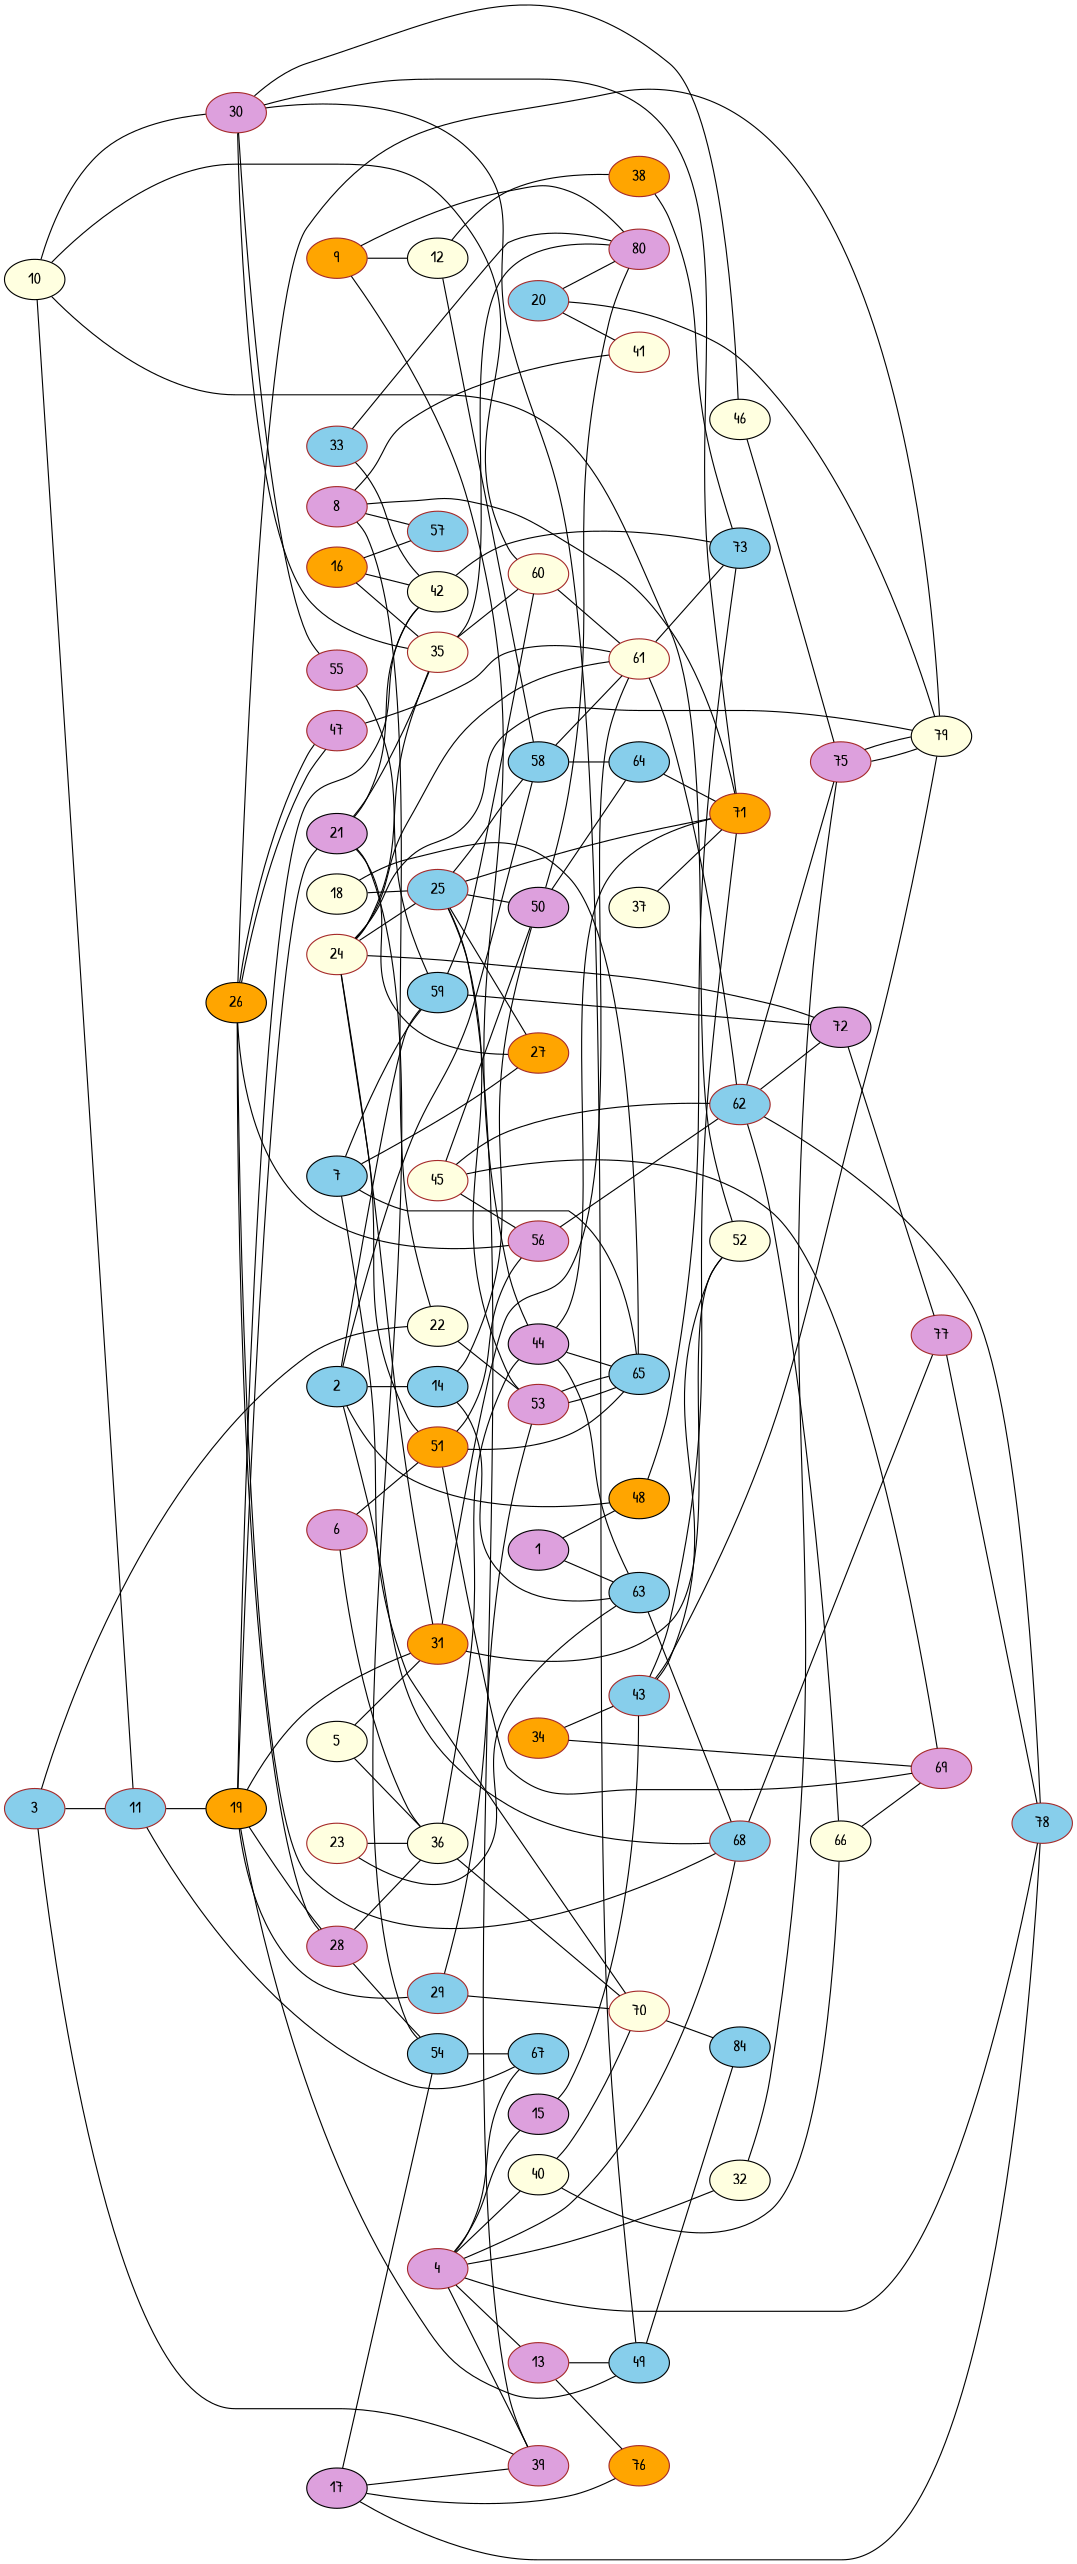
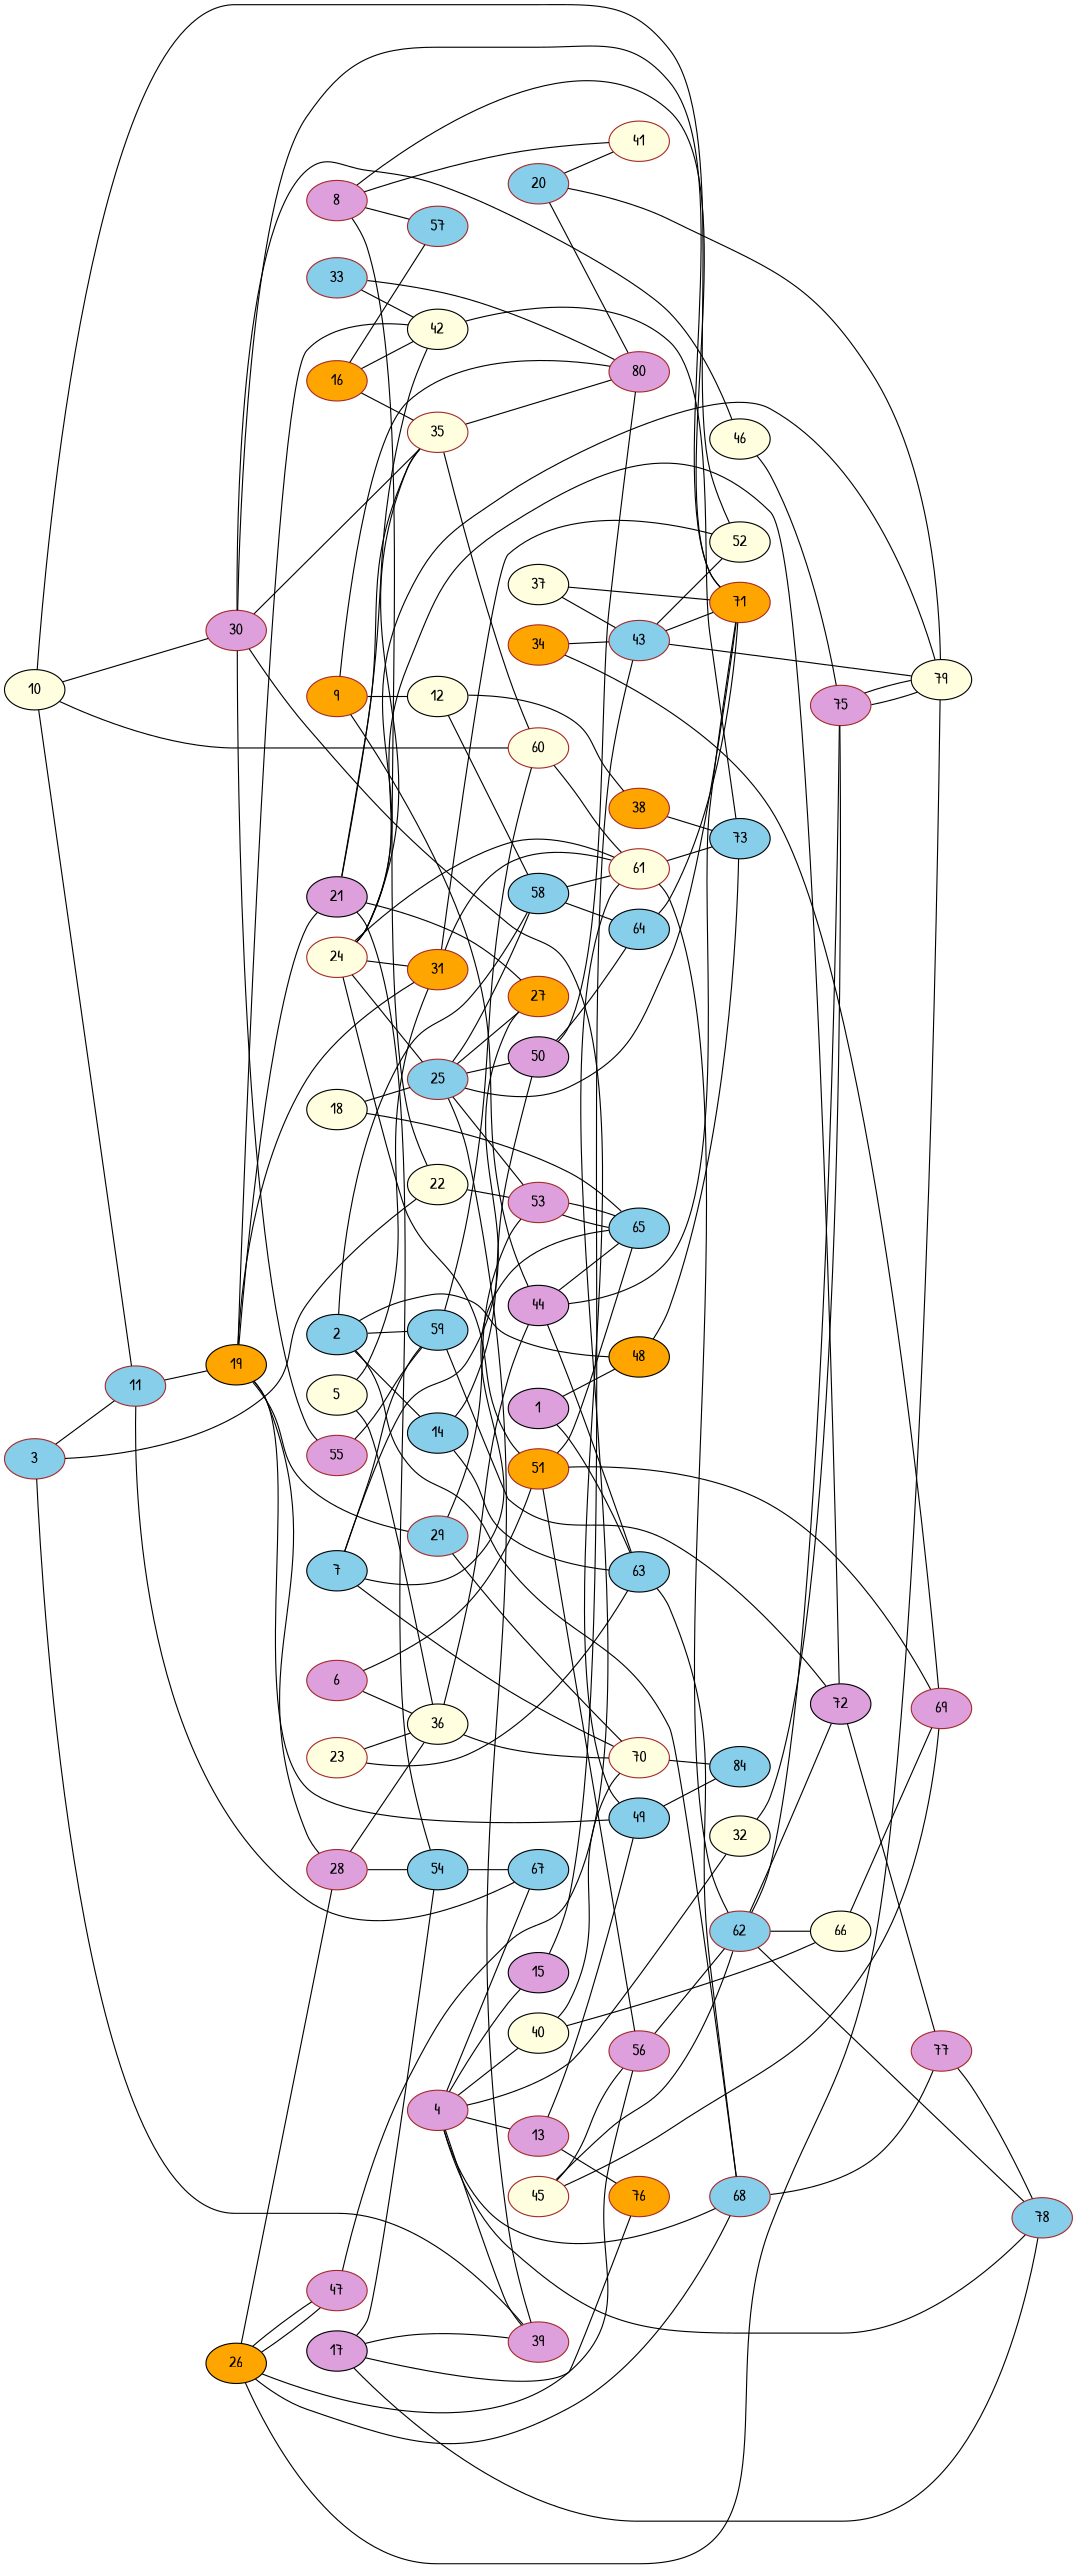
none -> (589, 612)
(492, 1032) -> none
